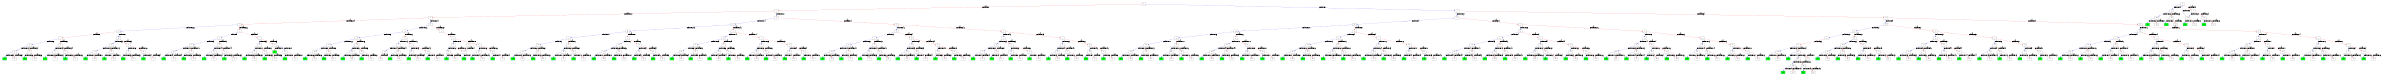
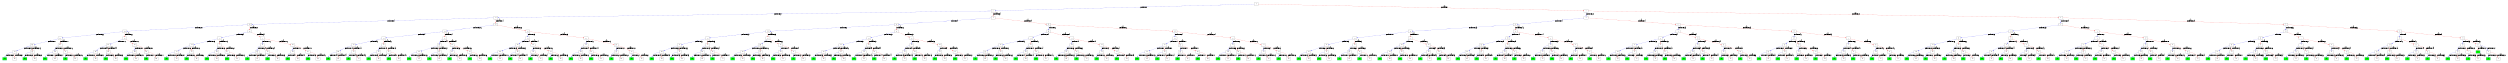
(2183, 12) -> (2097, 34)
(467, 48) -> (2156, 54)
(1798, 55) -> (694, 42)
none -> (1982, 59)
